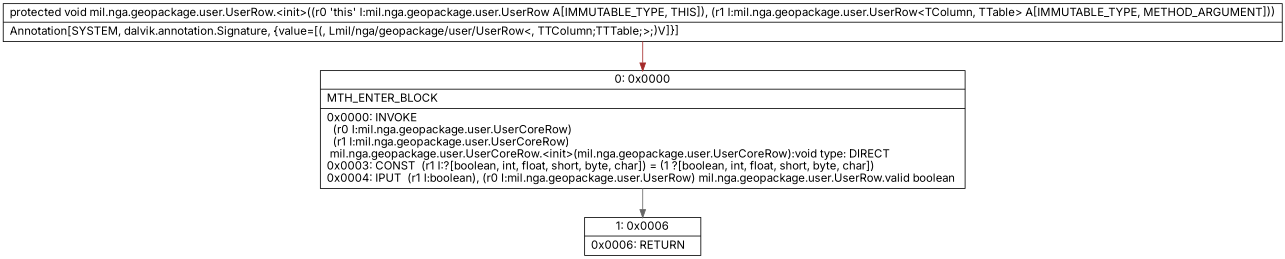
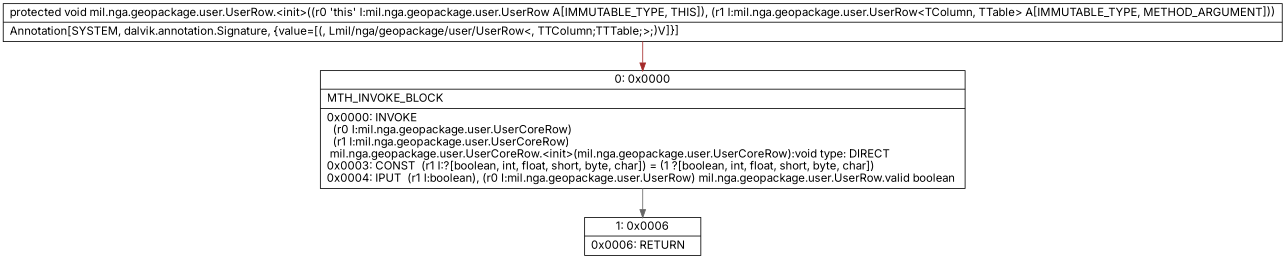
(383, 98) -> (385, 98)
